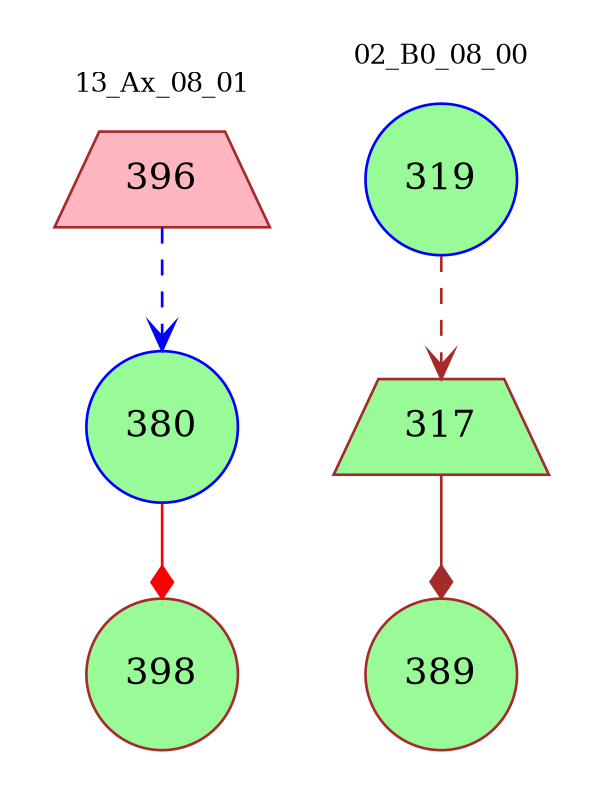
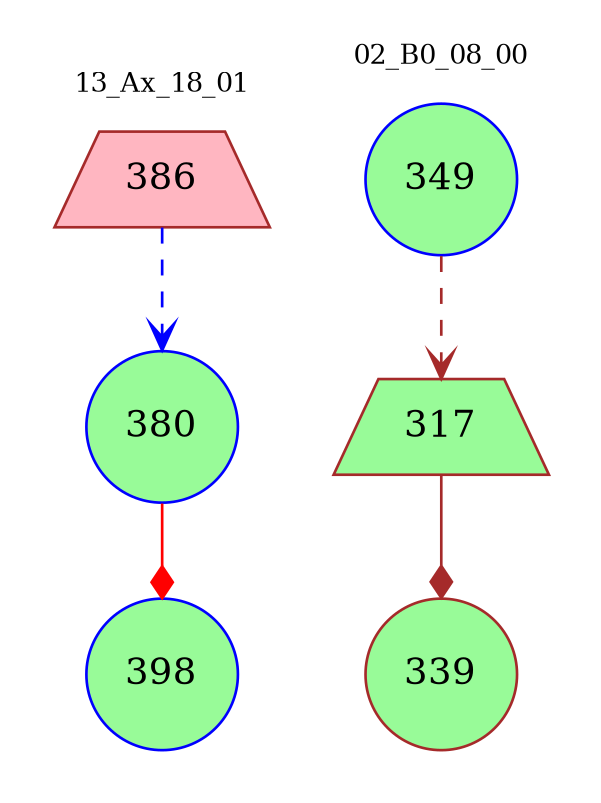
(162, 85) -> (162, 85)
(162, 179) -> (162, 179)
(441, 179) -> (441, 179)
(162, 674) -> (162, 674)
(441, 674) -> (441, 674)
